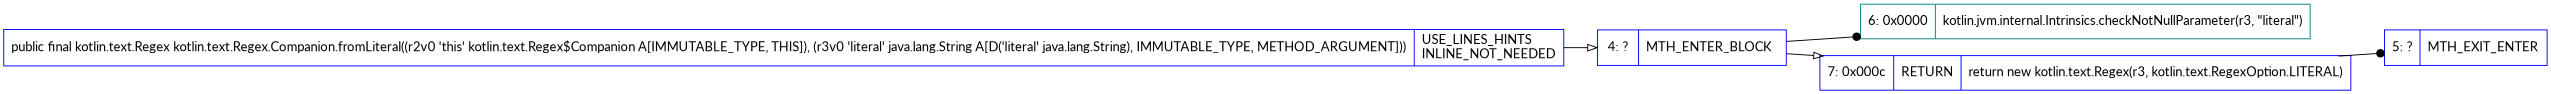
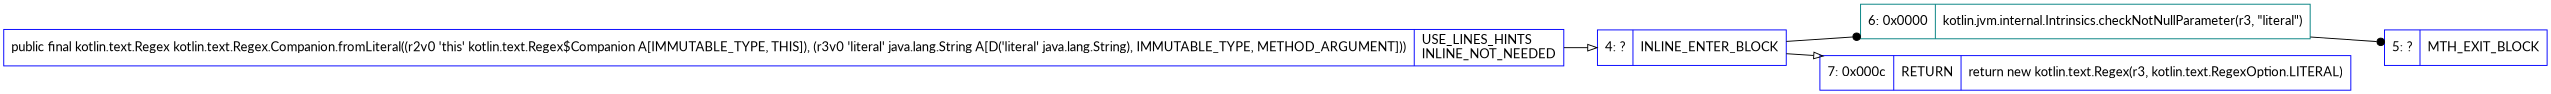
(1709, 47) -> (1710, 47)
(2483, 47) -> (2484, 47)
(2358, 55) -> (2344, 39)
